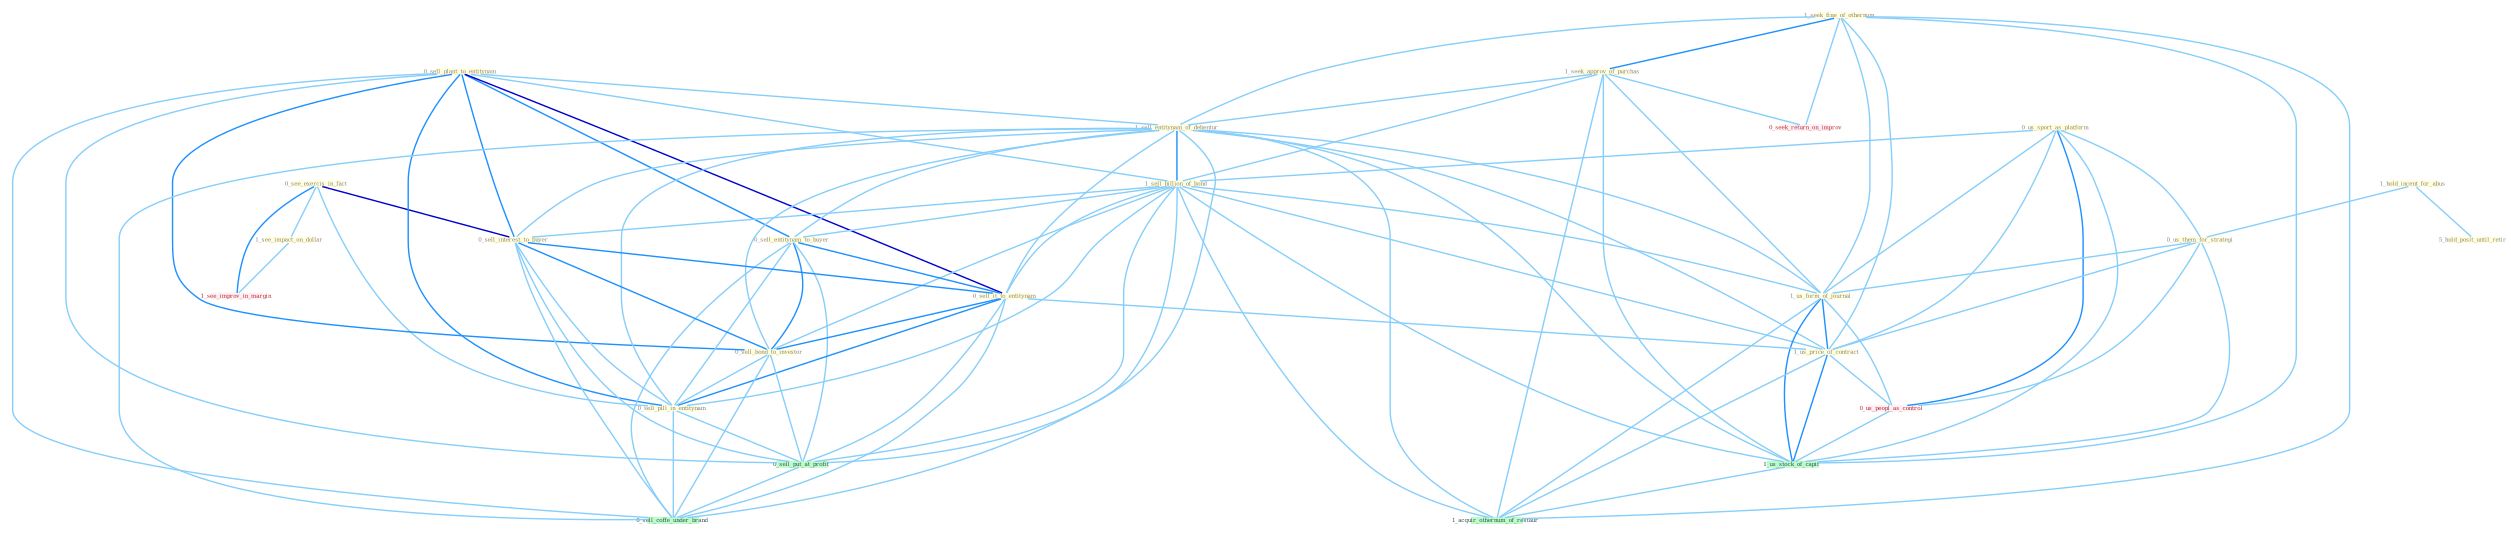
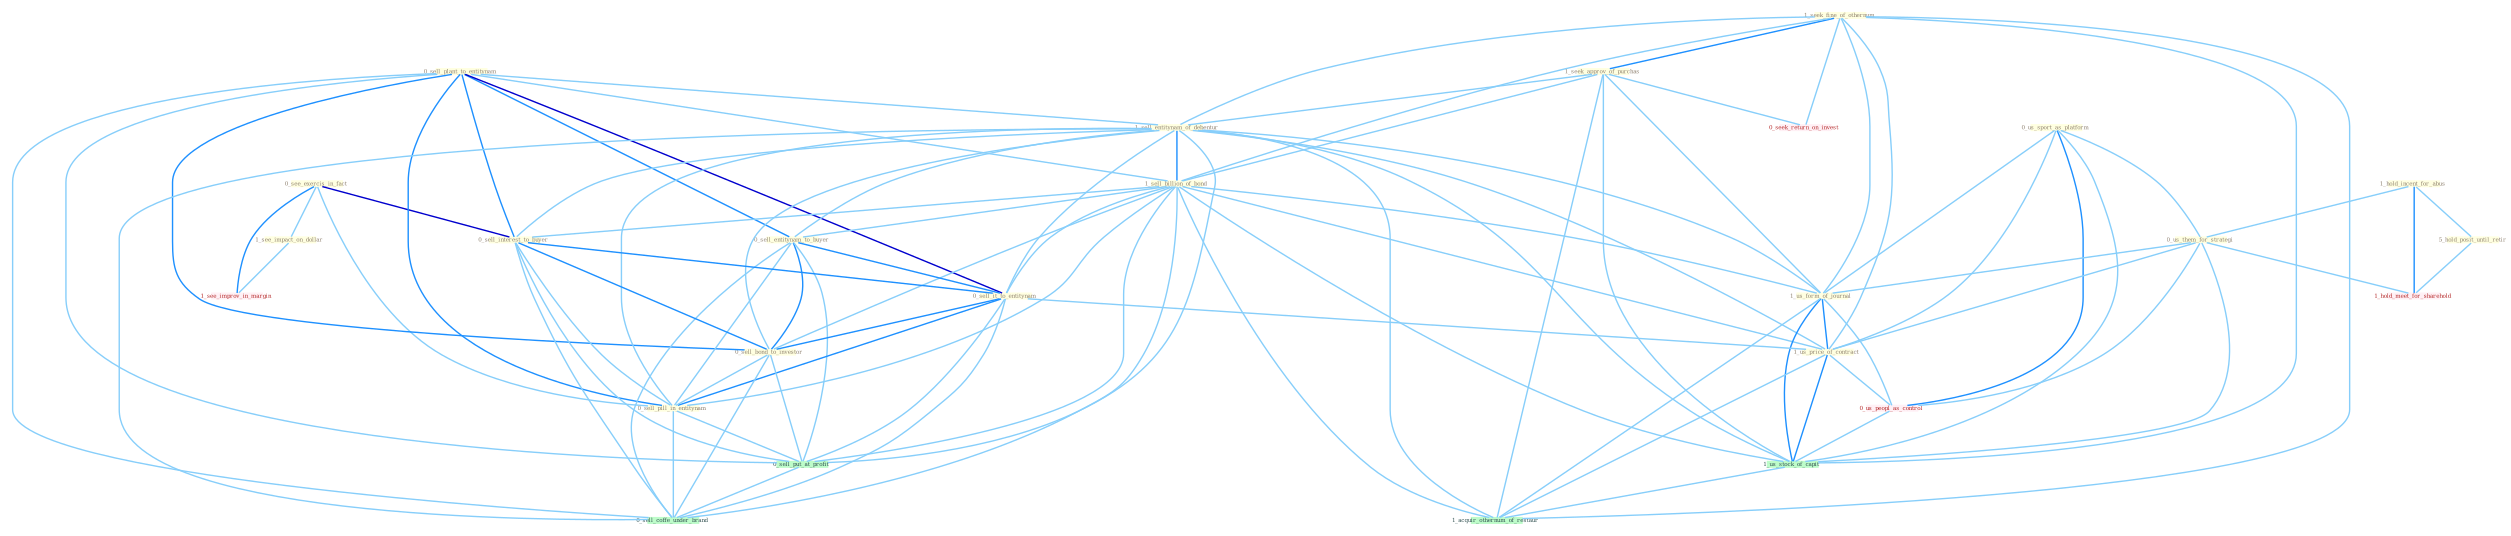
(1805, 128) -> (1805, 128)
(1617, 156) -> (1568, 68)
none -> (2414, 296)
